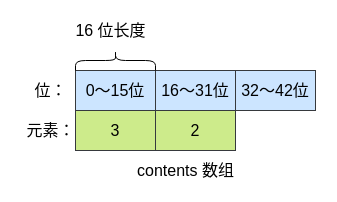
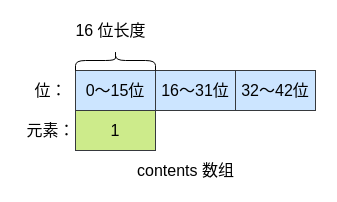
(116, 131) -> (116, 131)
(196, 131) -> none
